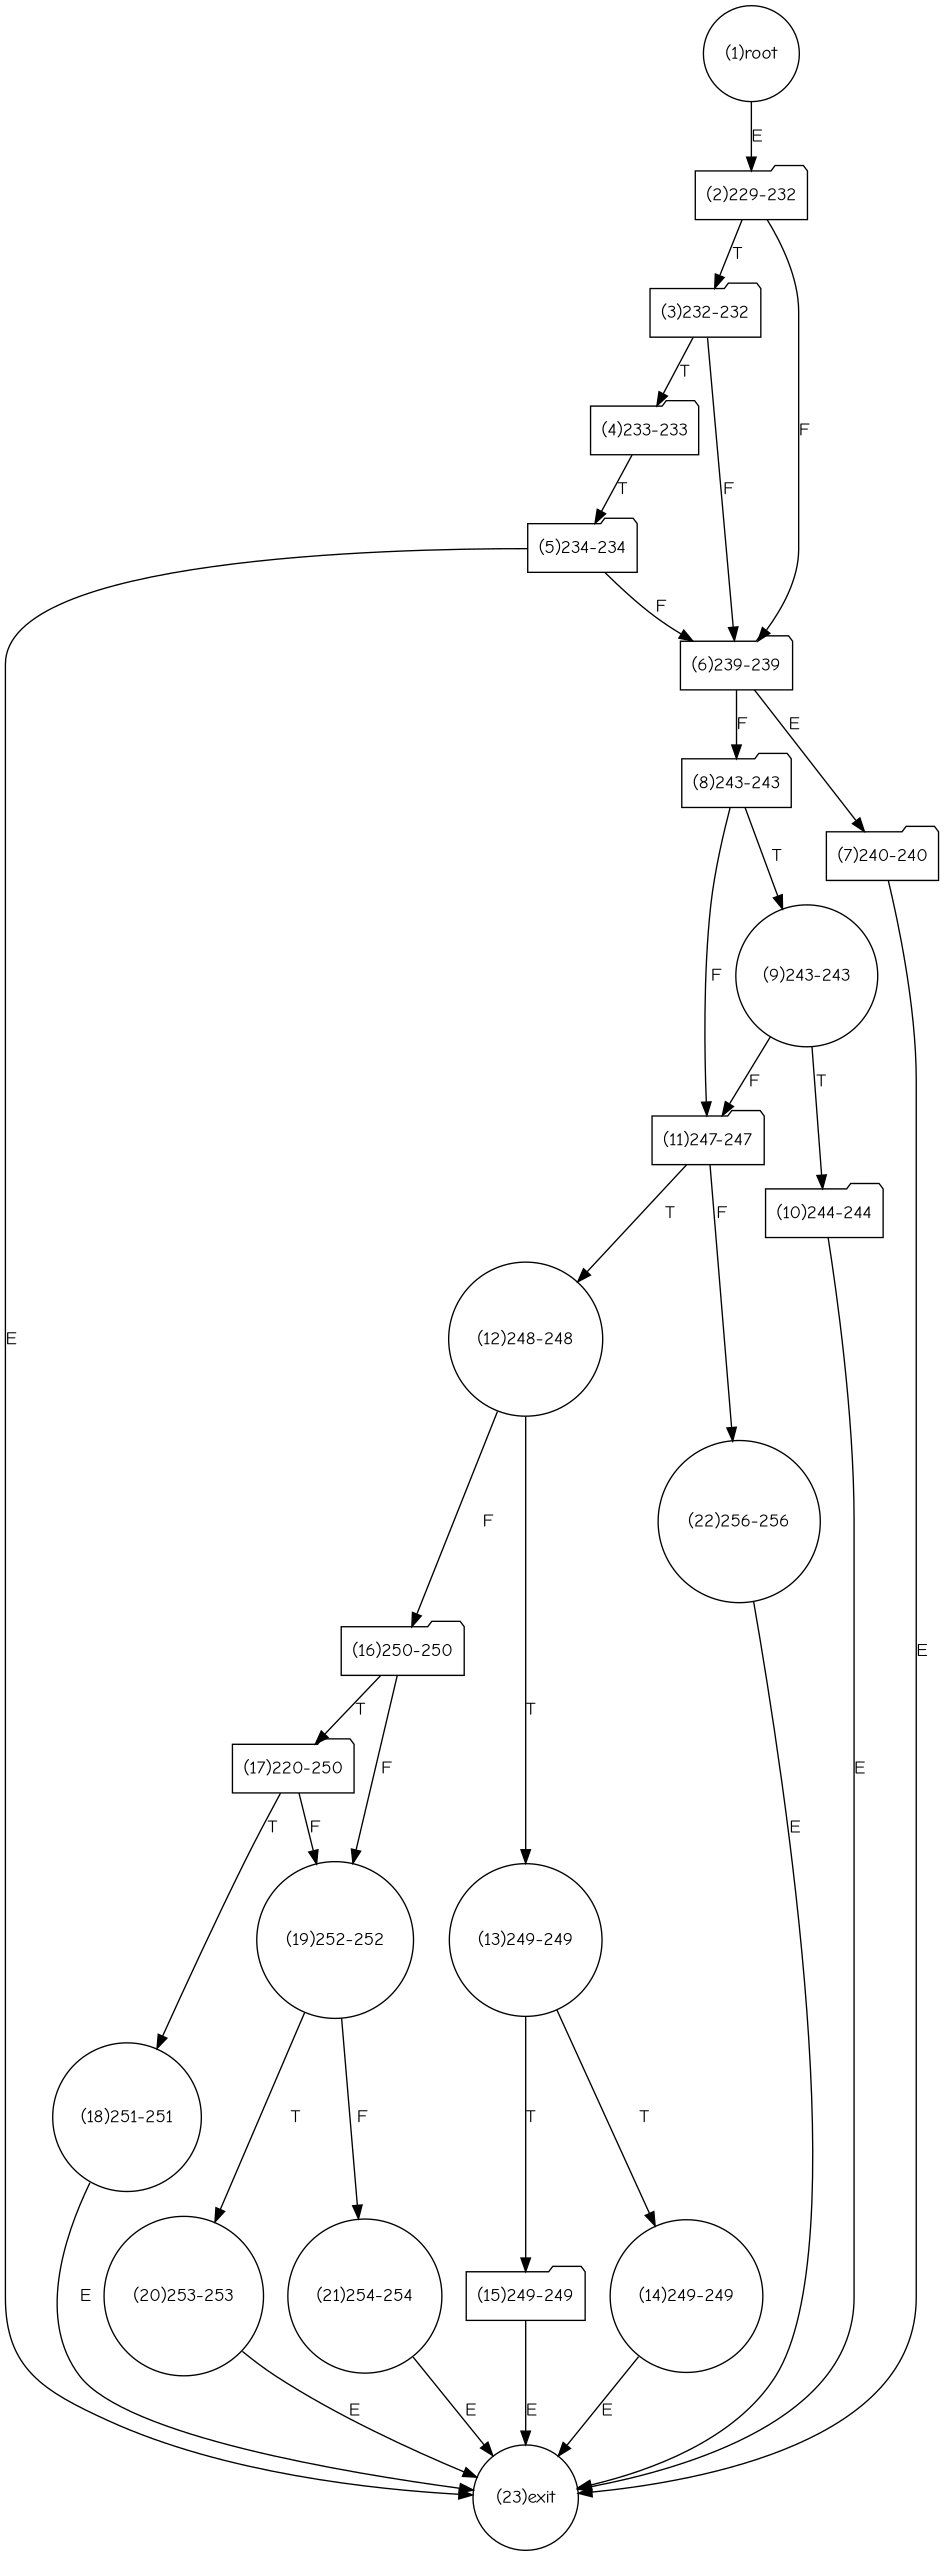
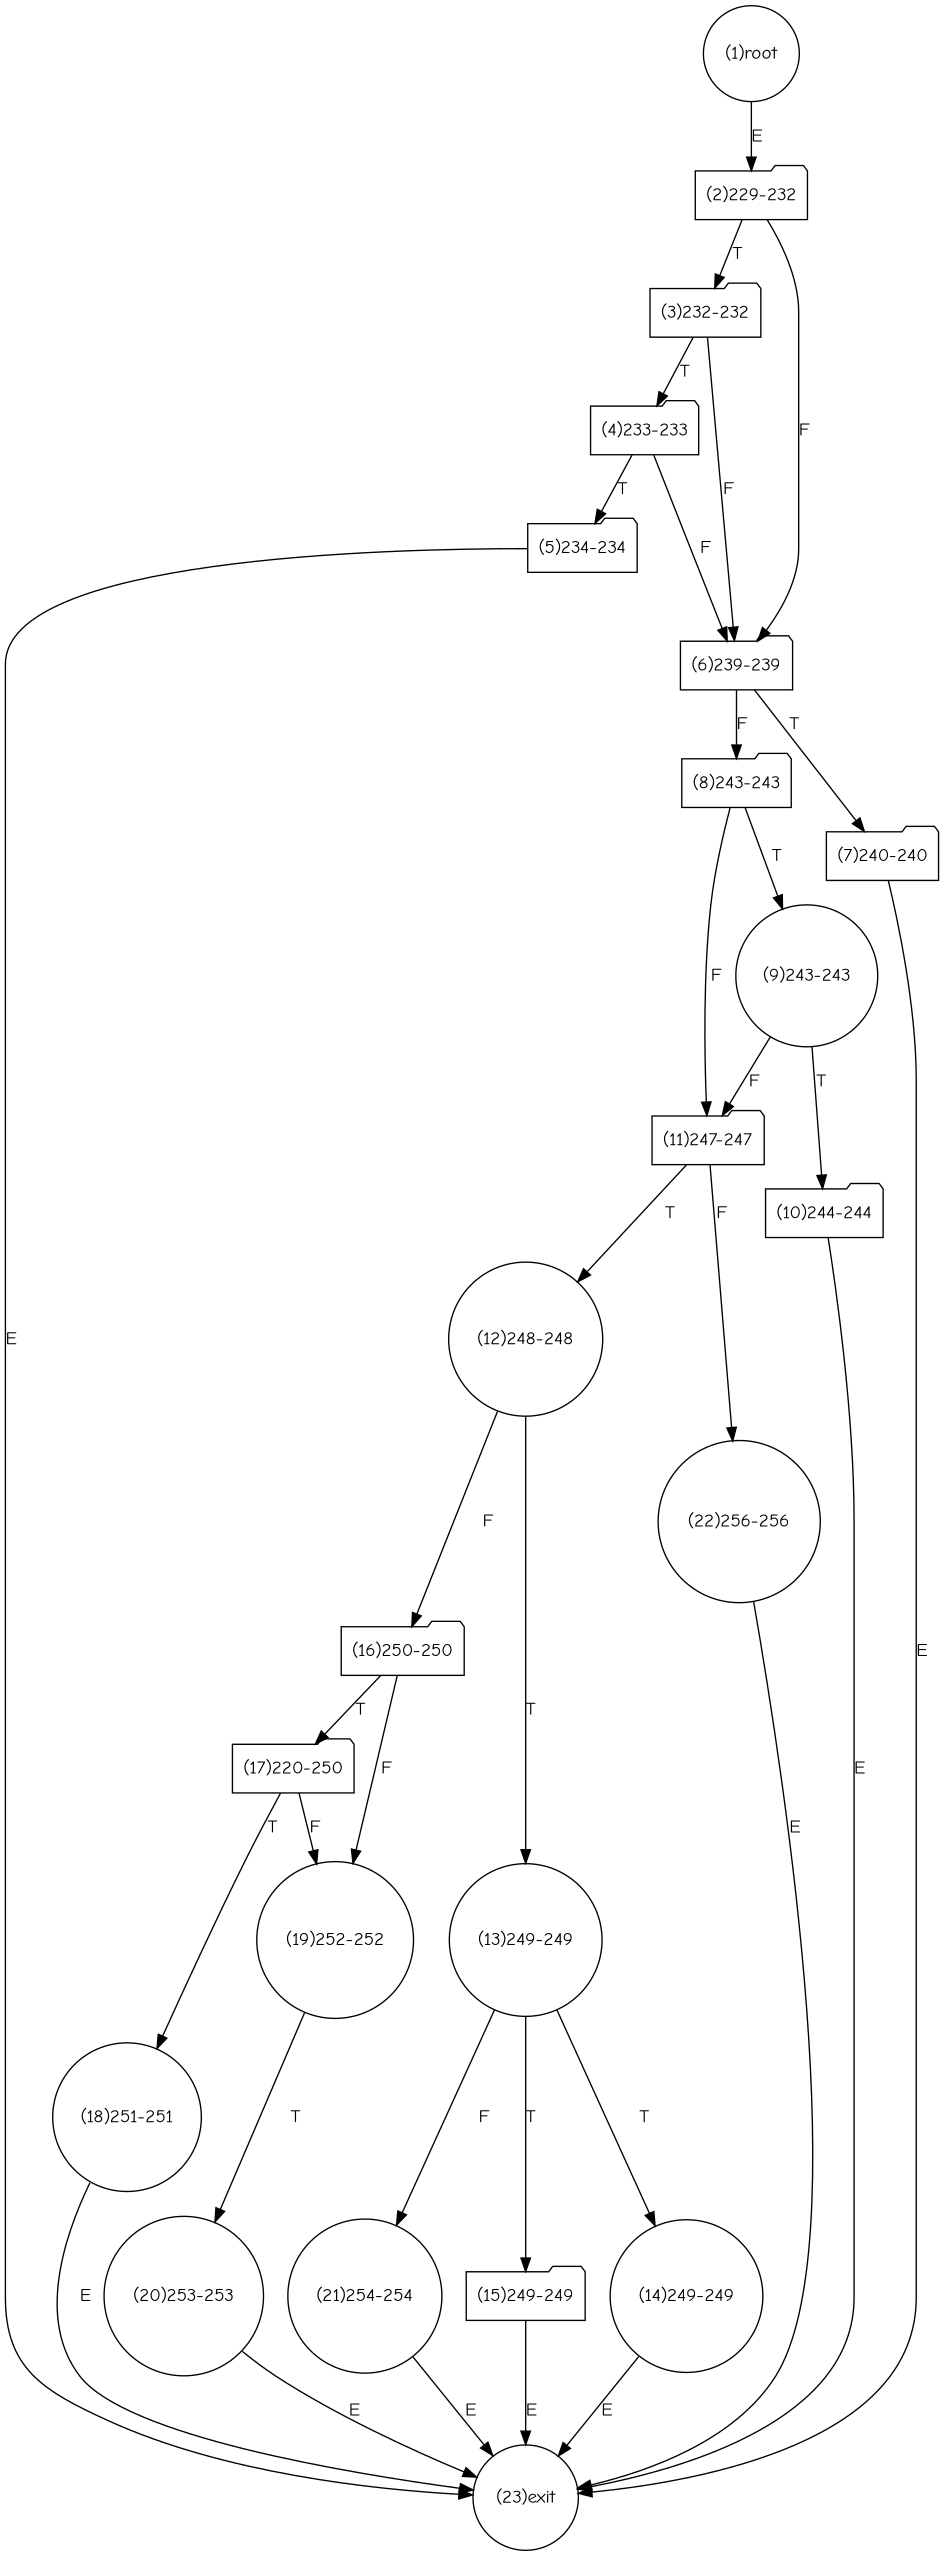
(641, 606) -> (688, 542)
(795, 724) -> (795, 724)
(349, 2112) -> (448, 2111)
